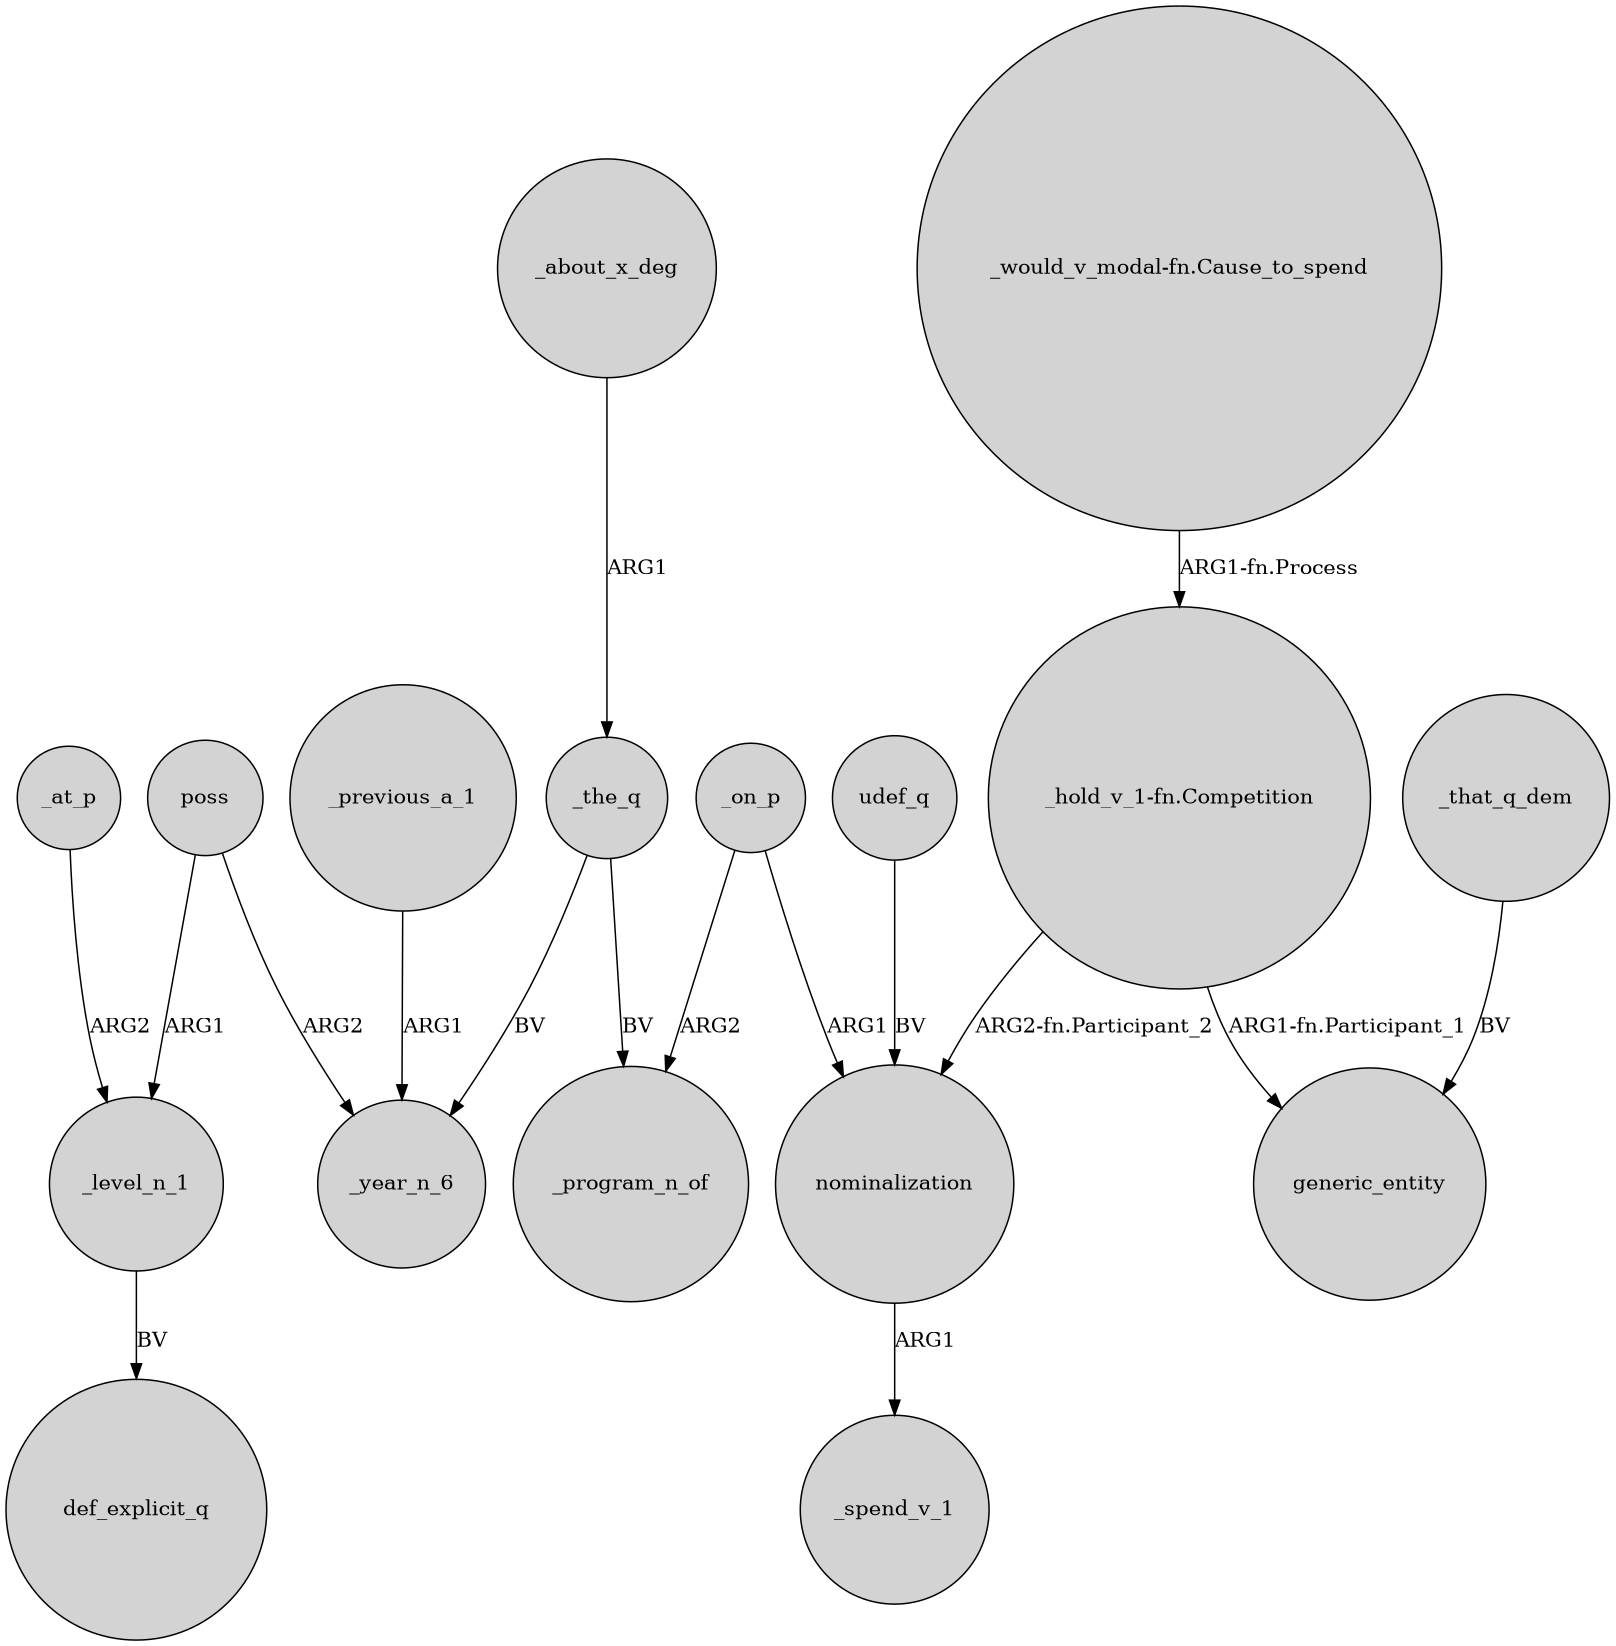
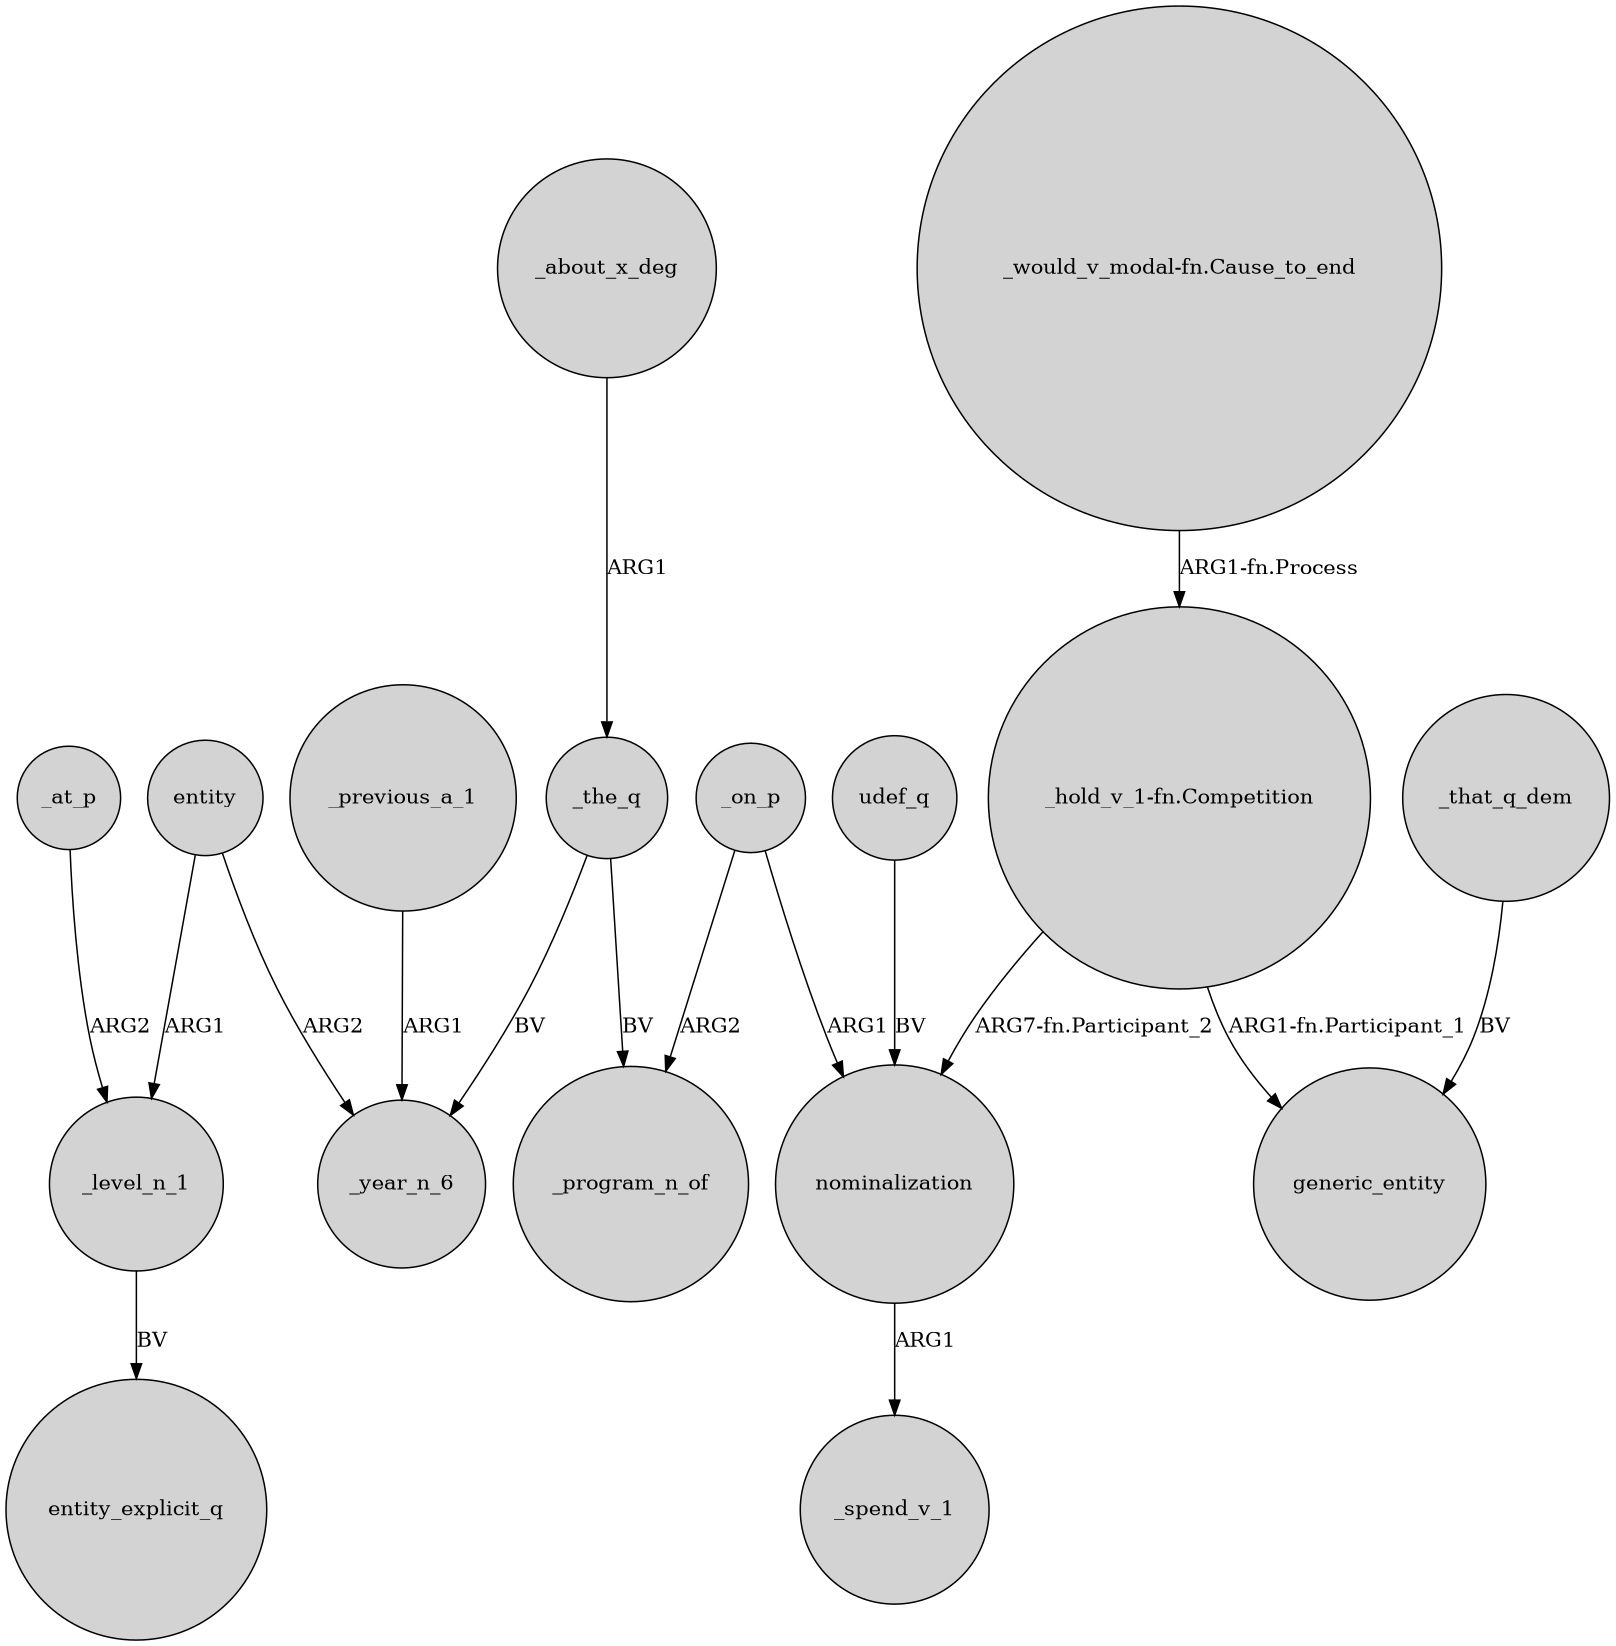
(1179, 268) -> (1179, 268)
(205, 798) -> (205, 798)
(1095, 1027) -> (1095, 1027)
(136, 1510) -> (136, 1510)
